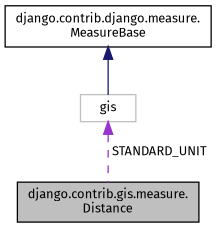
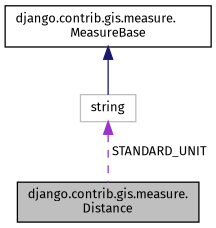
(108, 26) -> (108, 26)
(108, 108) -> (108, 108)
